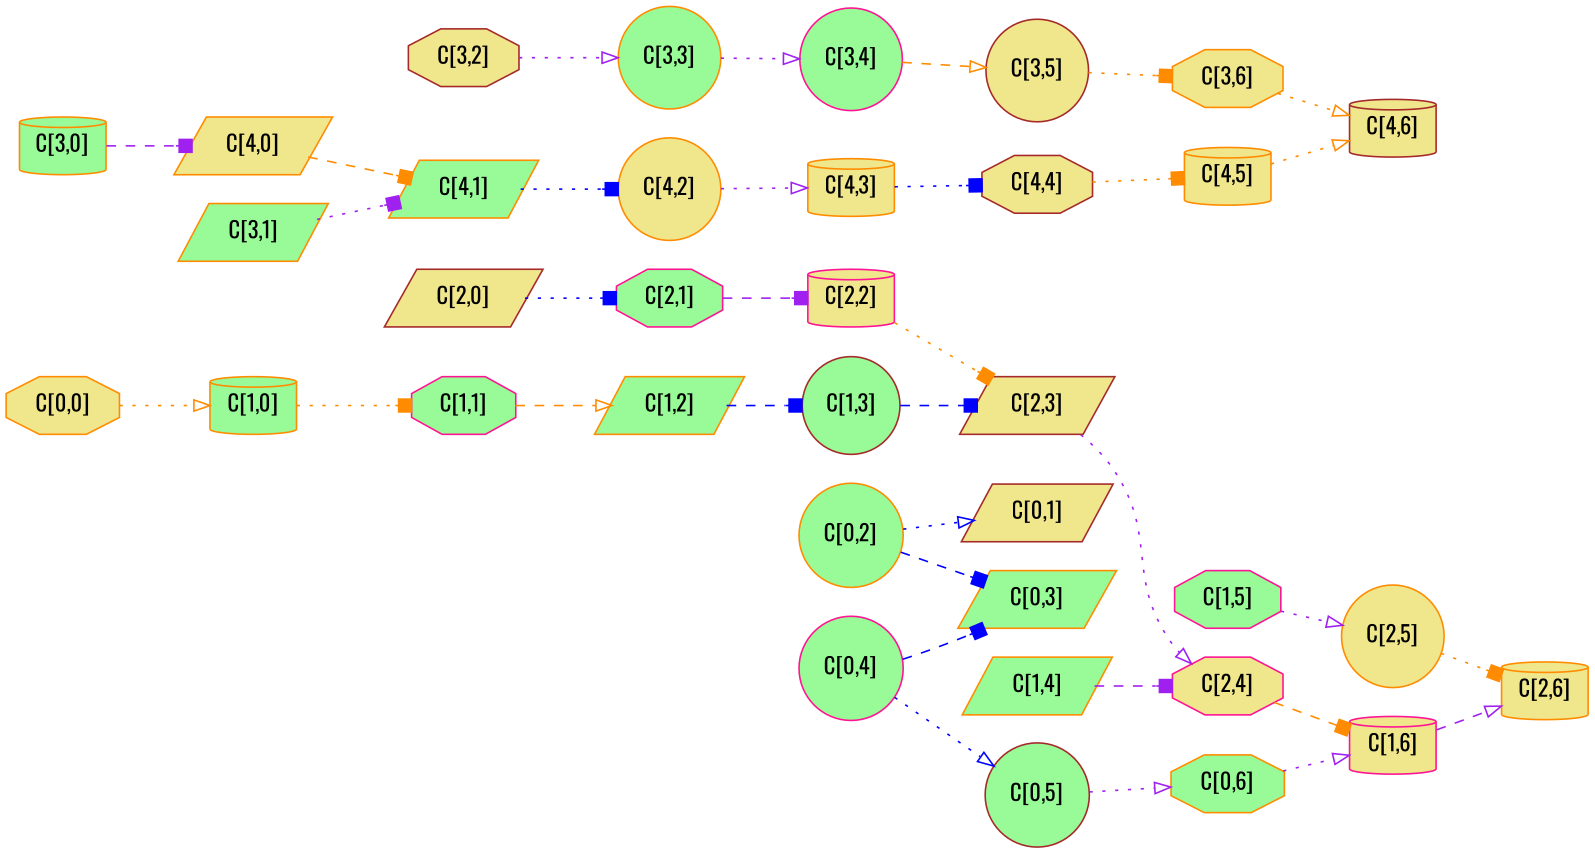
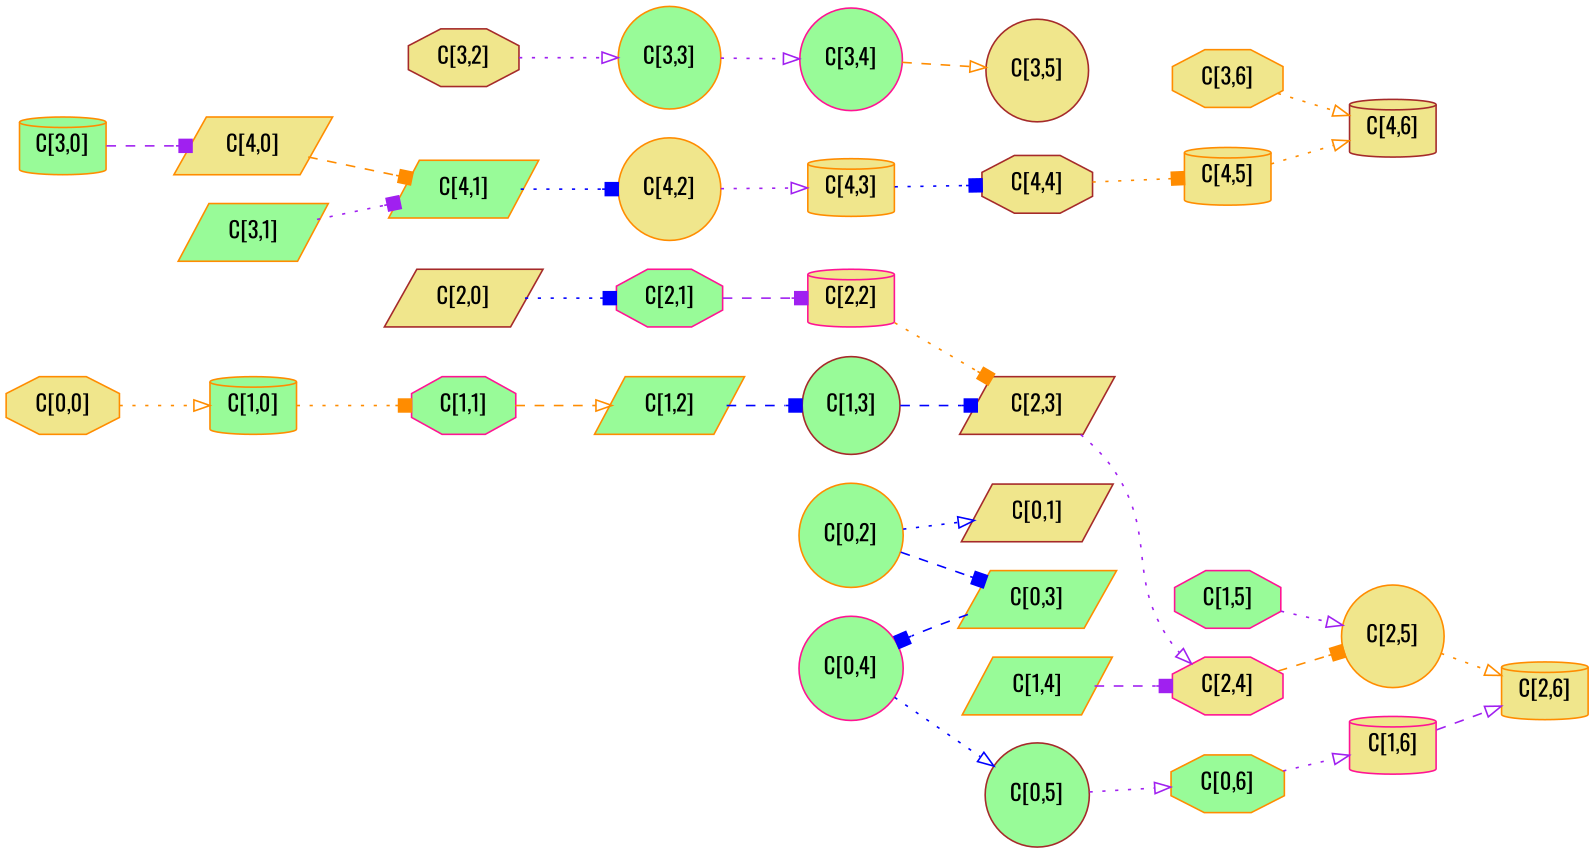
(1122, 74) -> none
(936, 648) -> (940, 625)
(1464, 662) -> (1464, 662)
(1304, 713) -> (1303, 663)
